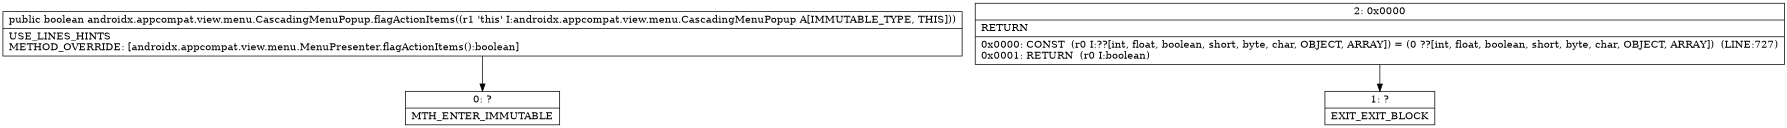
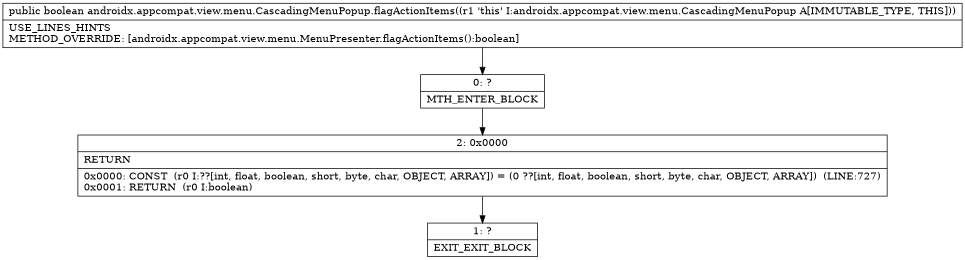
(483, 116) -> (483, 99)
none -> (483, 118)
